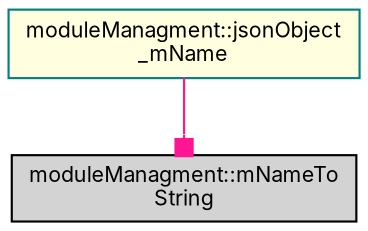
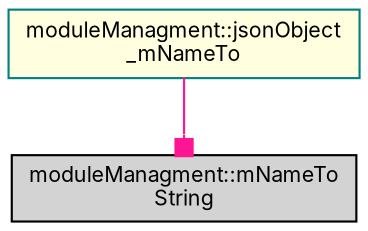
(184, 44) -> (184, 44)
